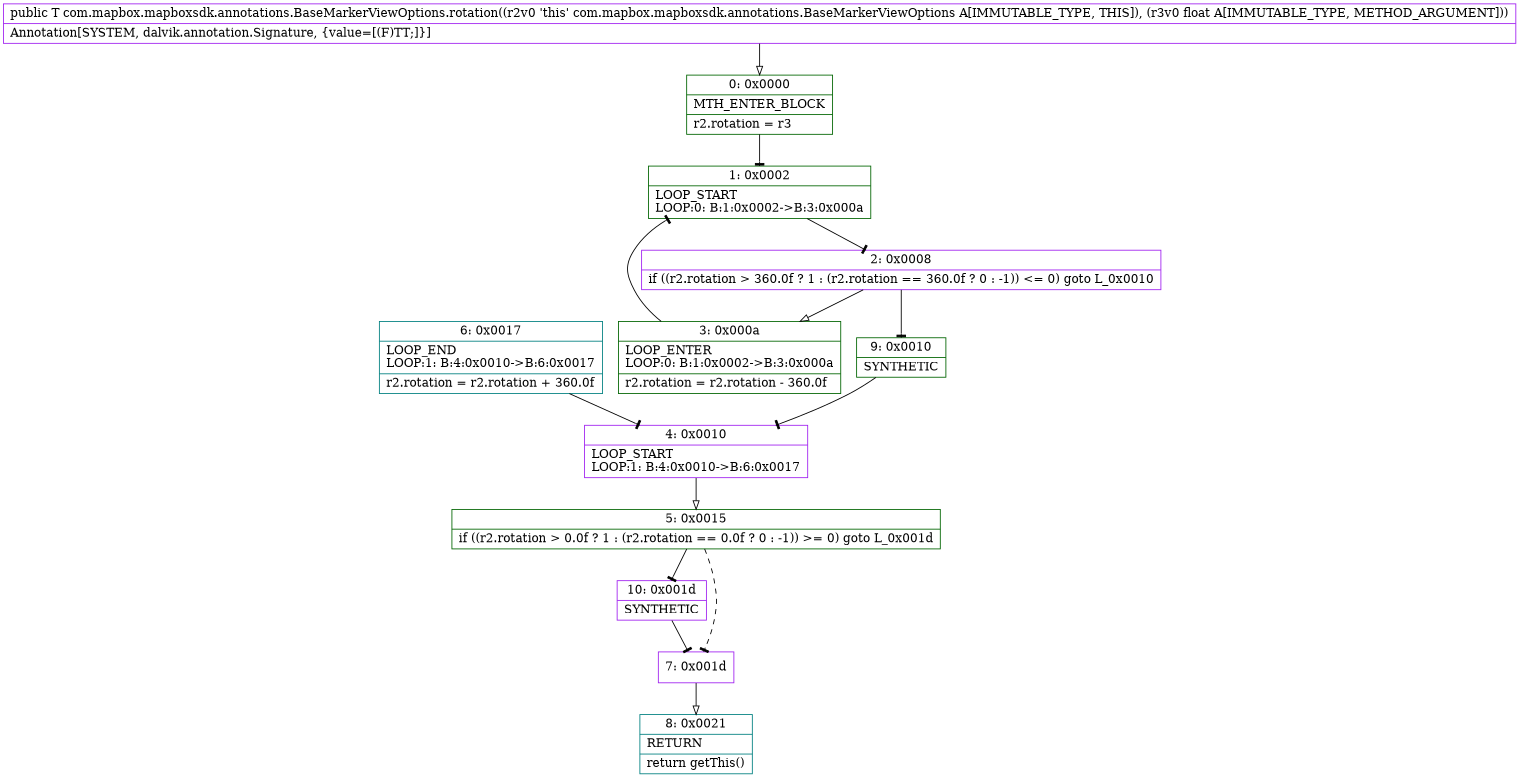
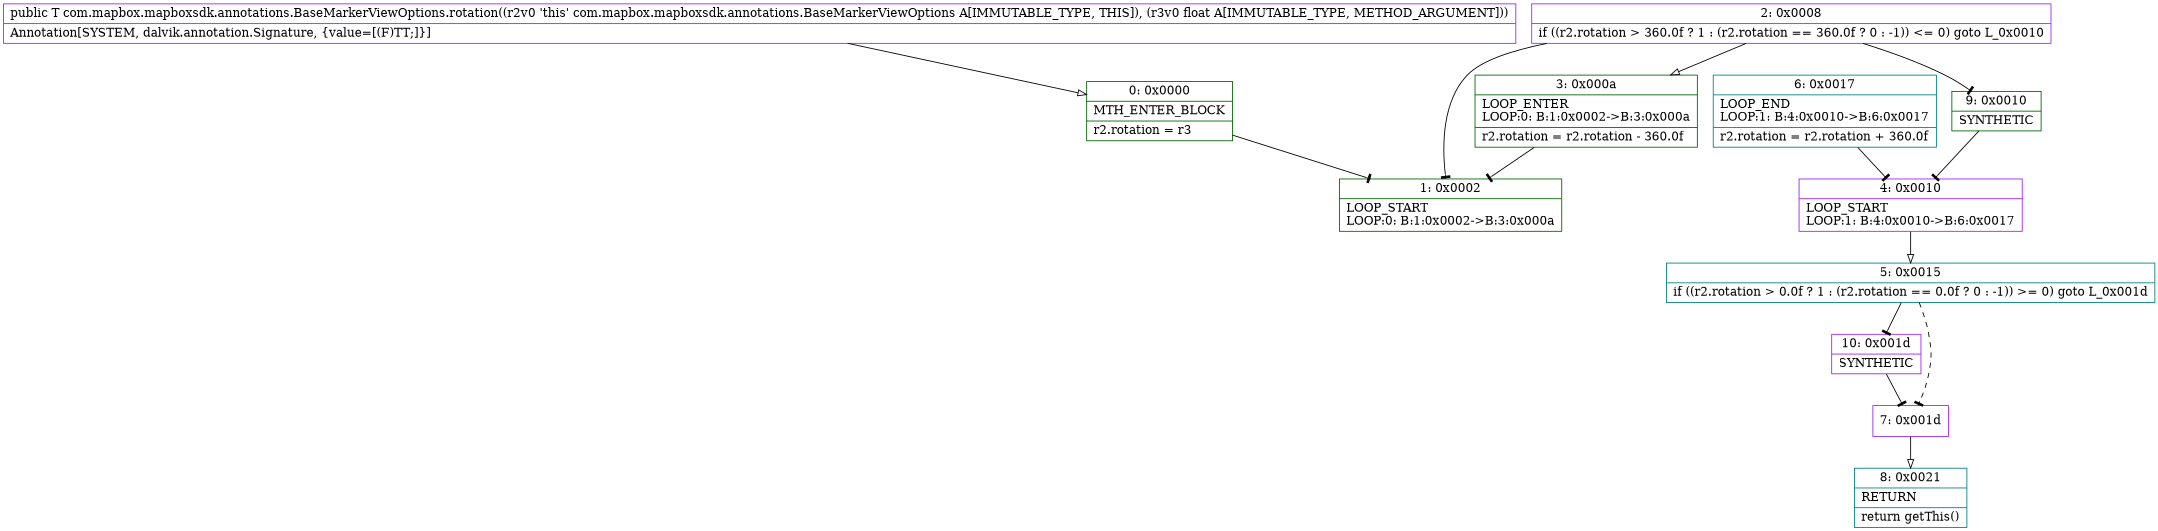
(835, 233) -> (1462, 82)
(696, 529) -> (1911, 283)
